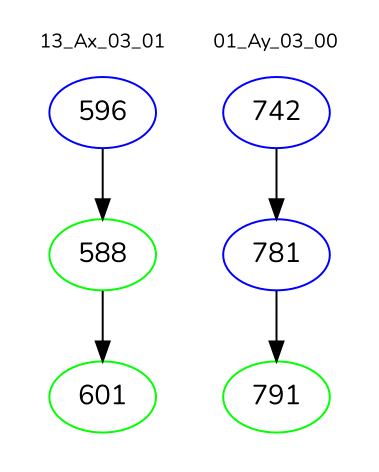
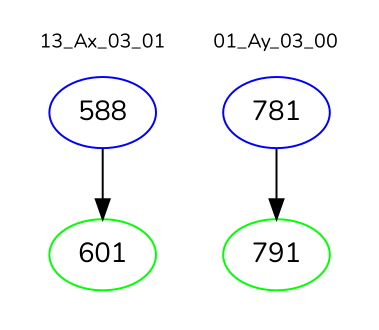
(103, 113) -> none
(276, 113) -> none
(103, 255) -> (103, 113)
